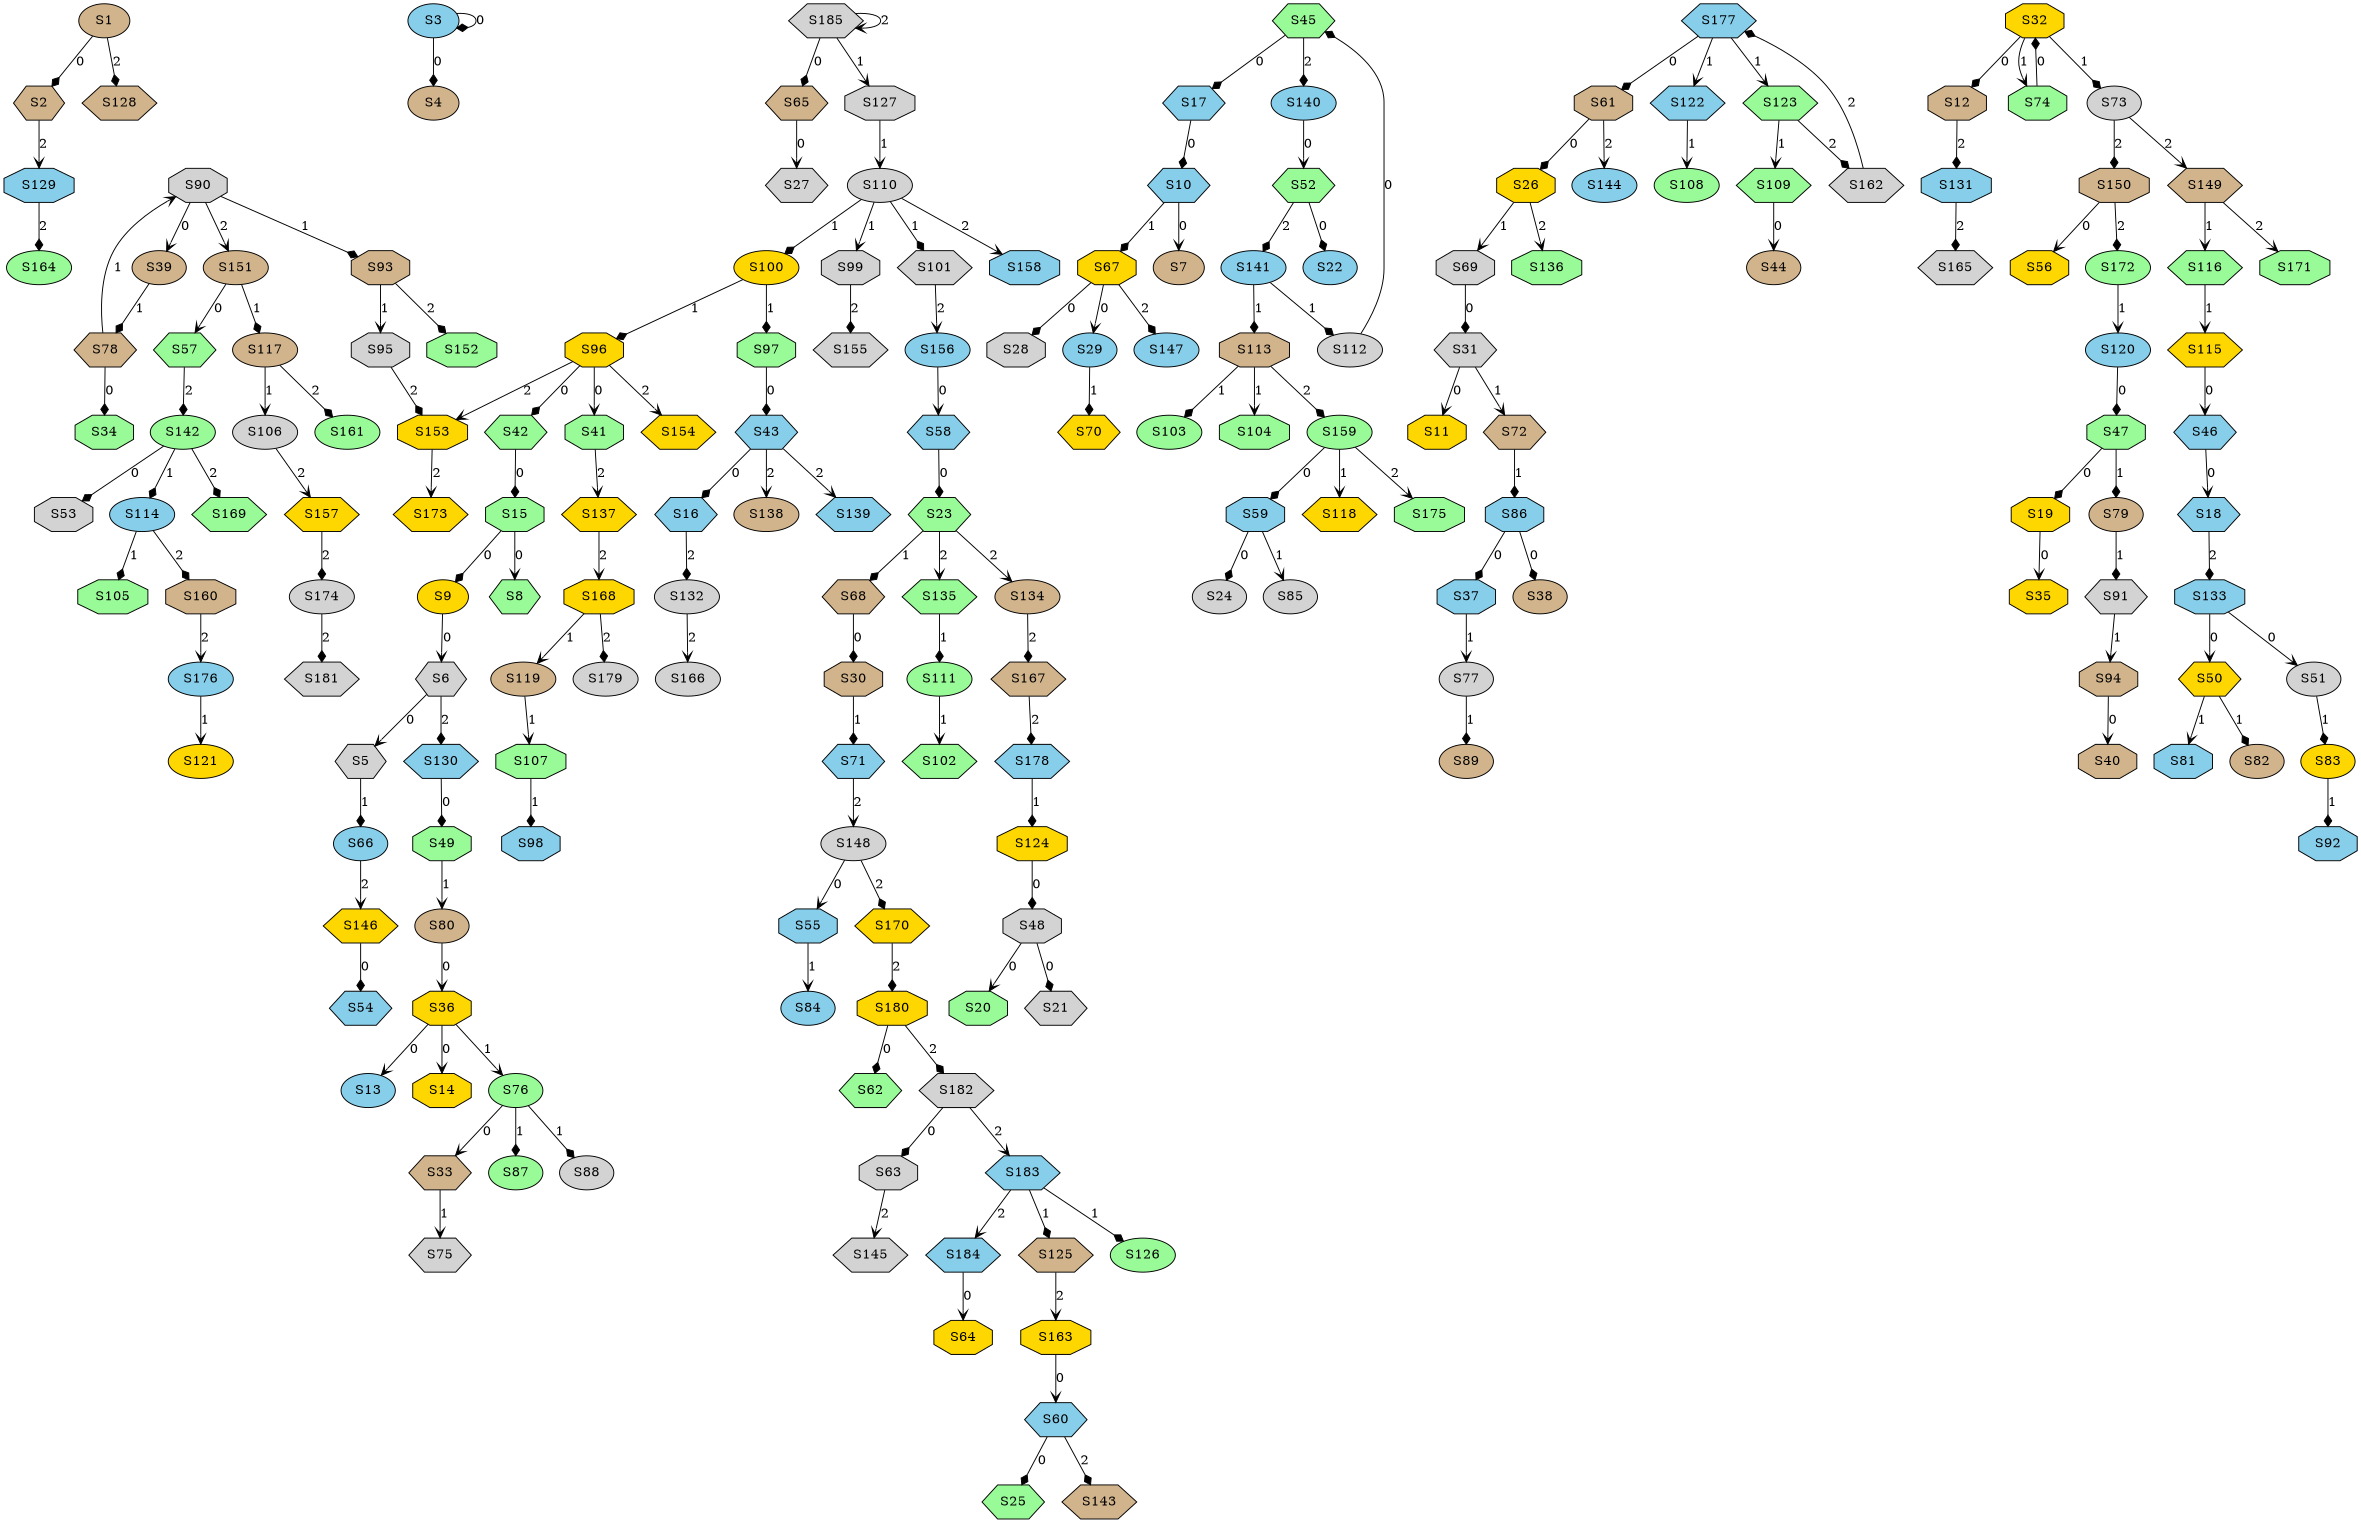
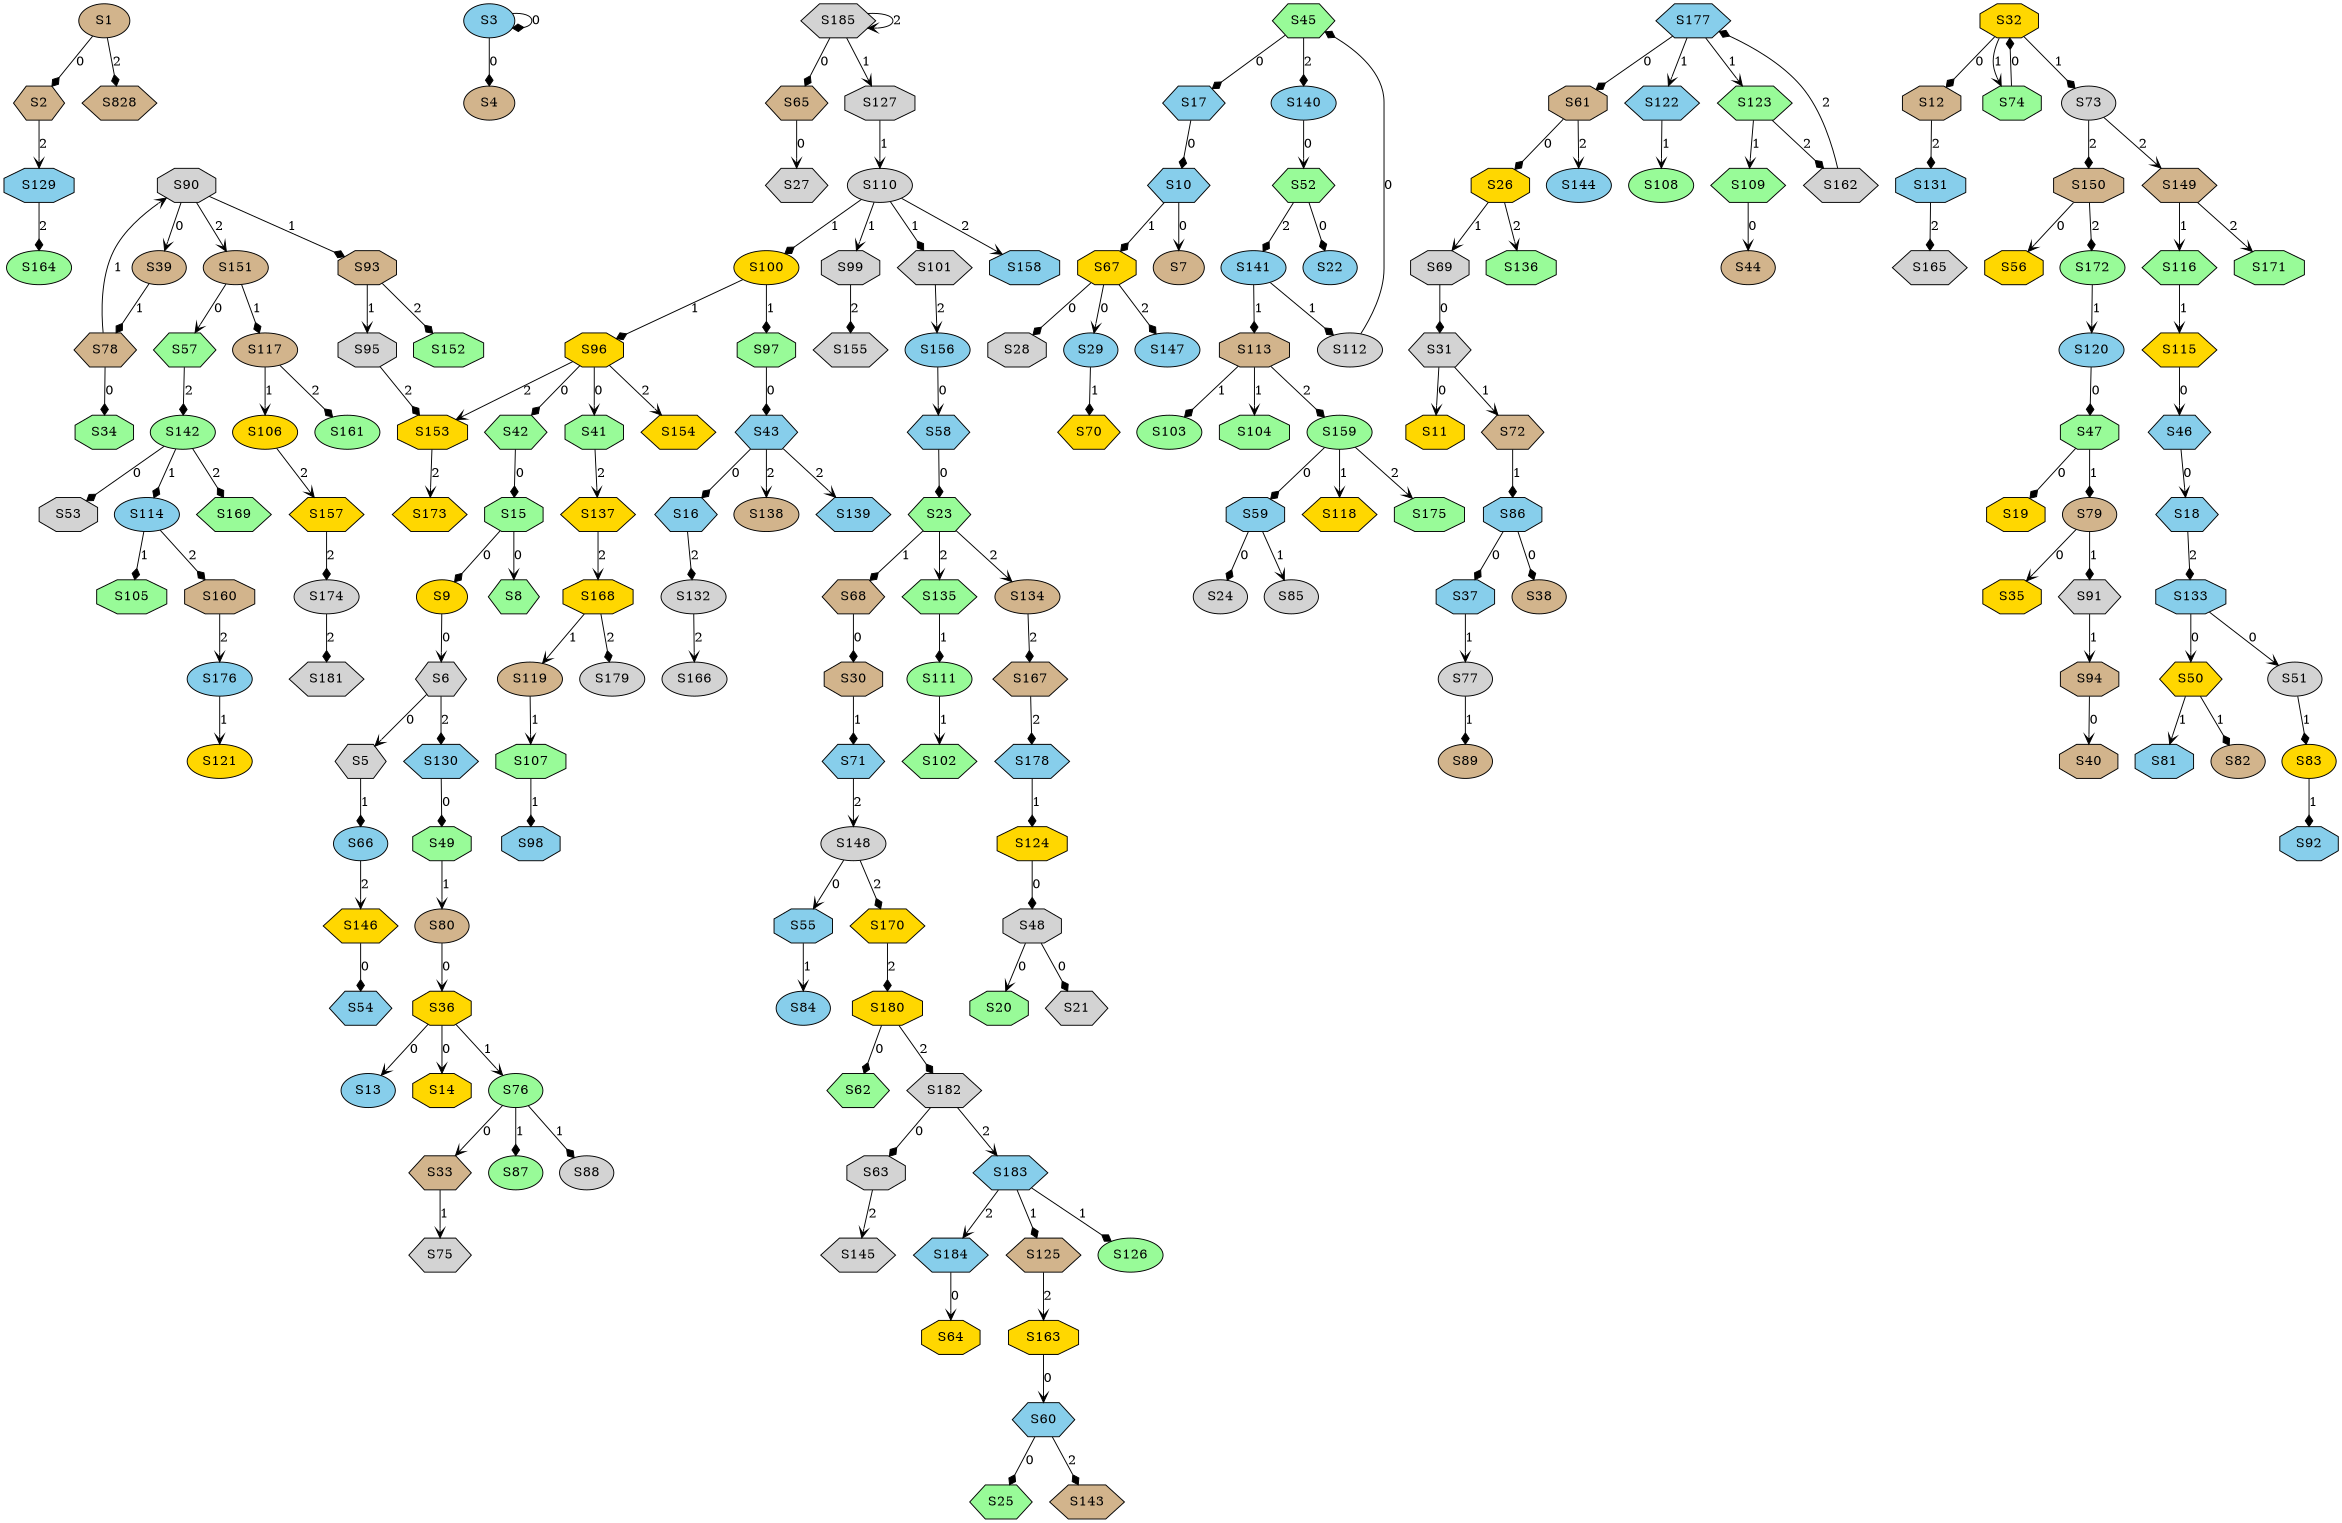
(119, 103) -> (119, 103)
(265, 432) -> (265, 432)
(2040, 551) -> (2055, 552)
